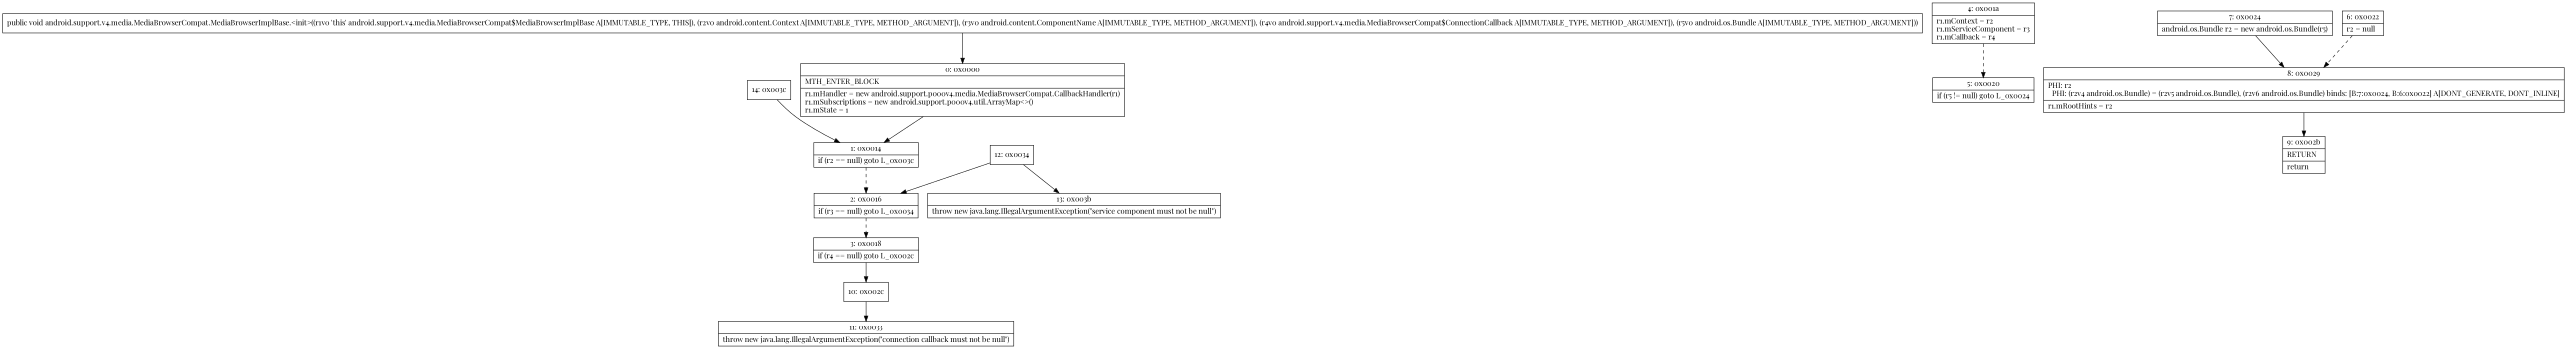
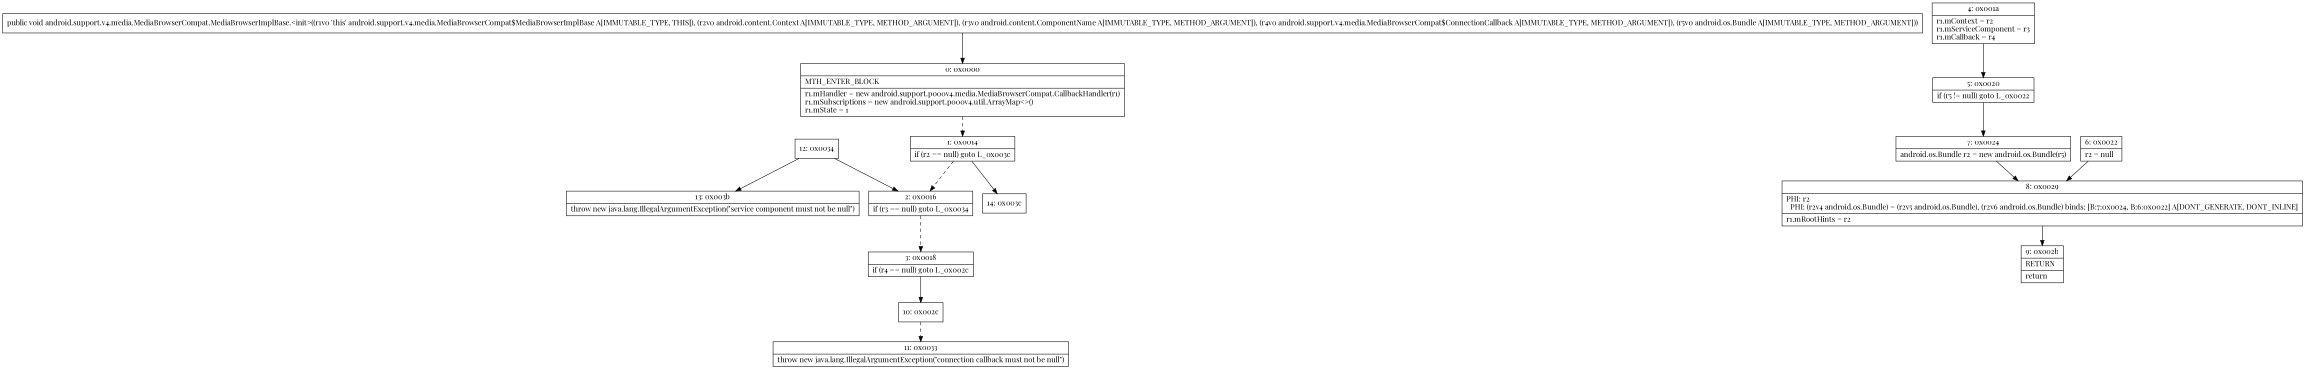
(2340, 50) -> (2079, 169)
(1983, 58) -> (1983, 58)
(1983, 96) -> (1983, 96)
none -> (1983, 117)
(804, 123) -> (983, 175)
(906, 128) -> (963, 124)
(866, 309) -> (921, 329)
